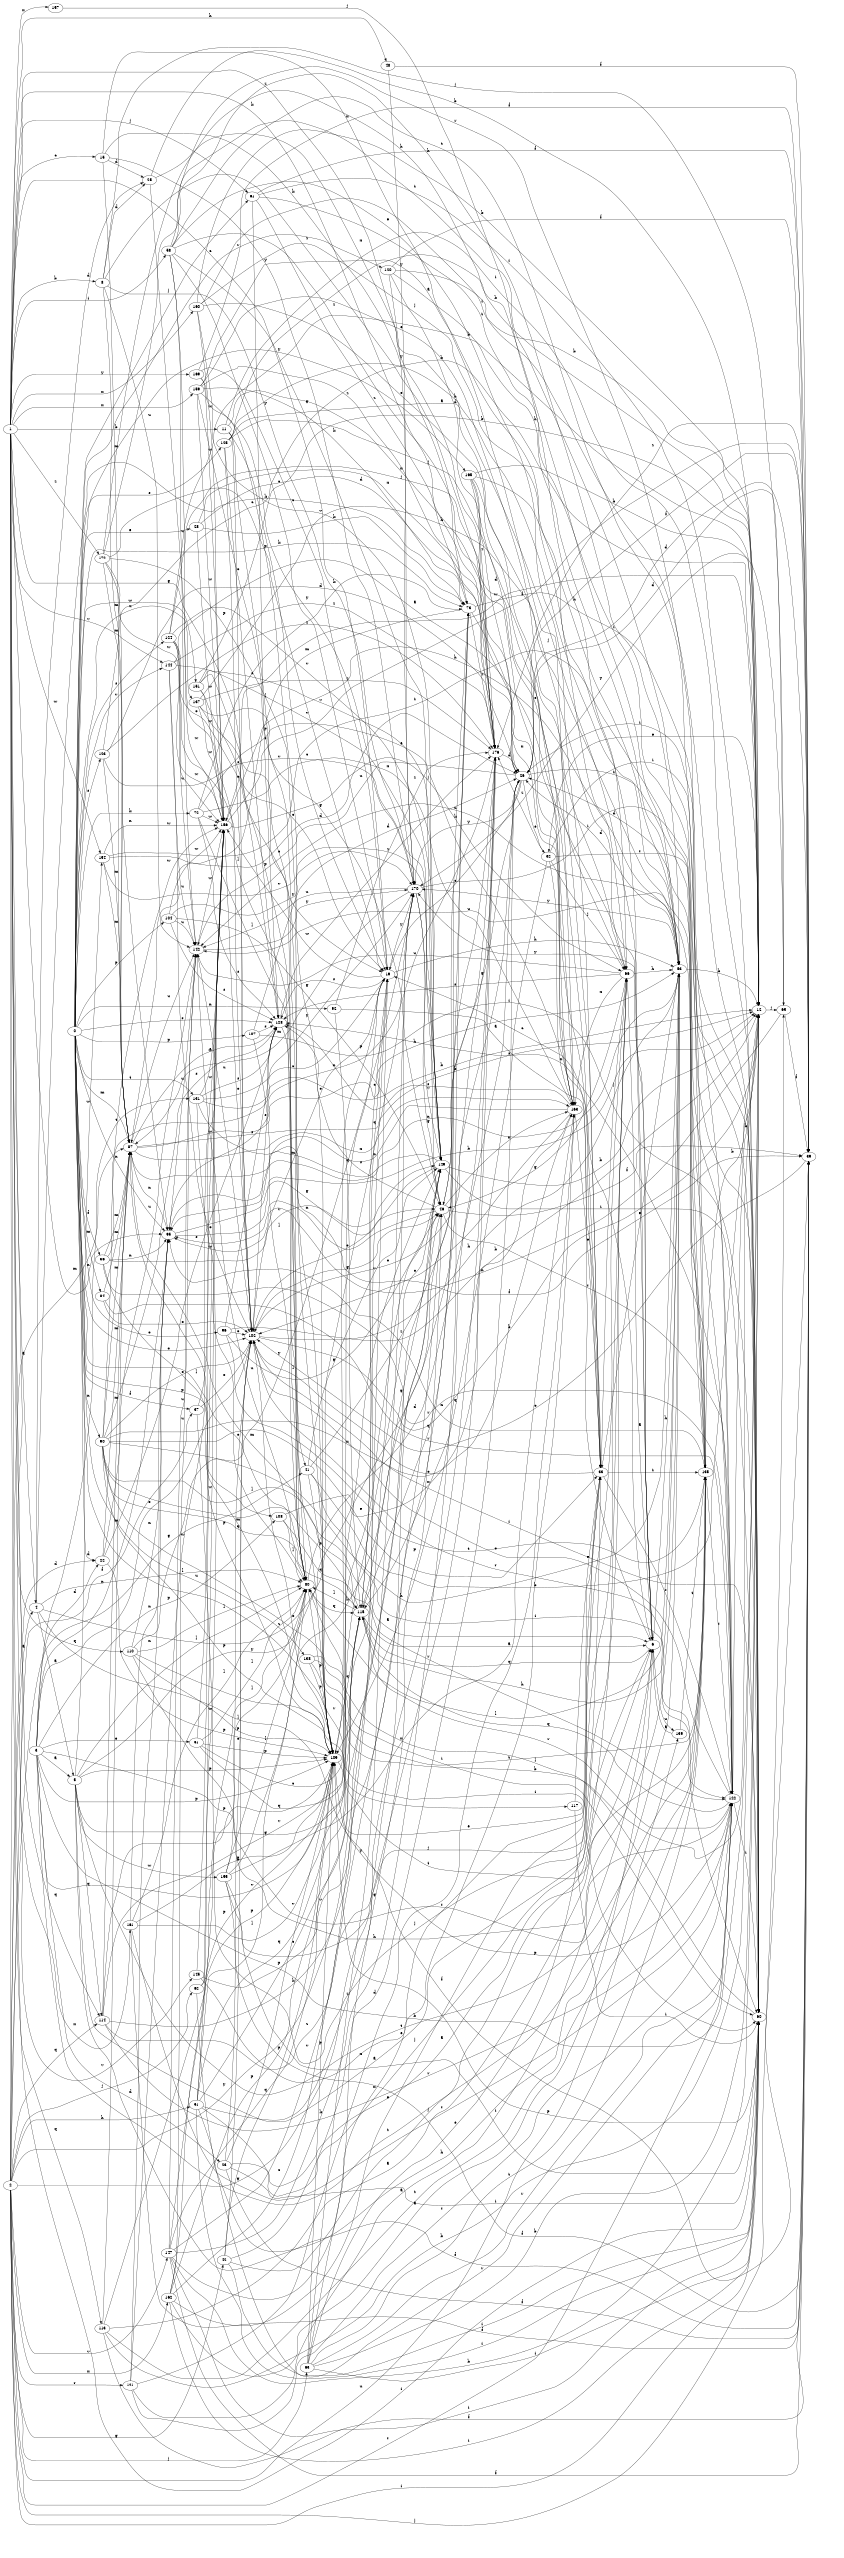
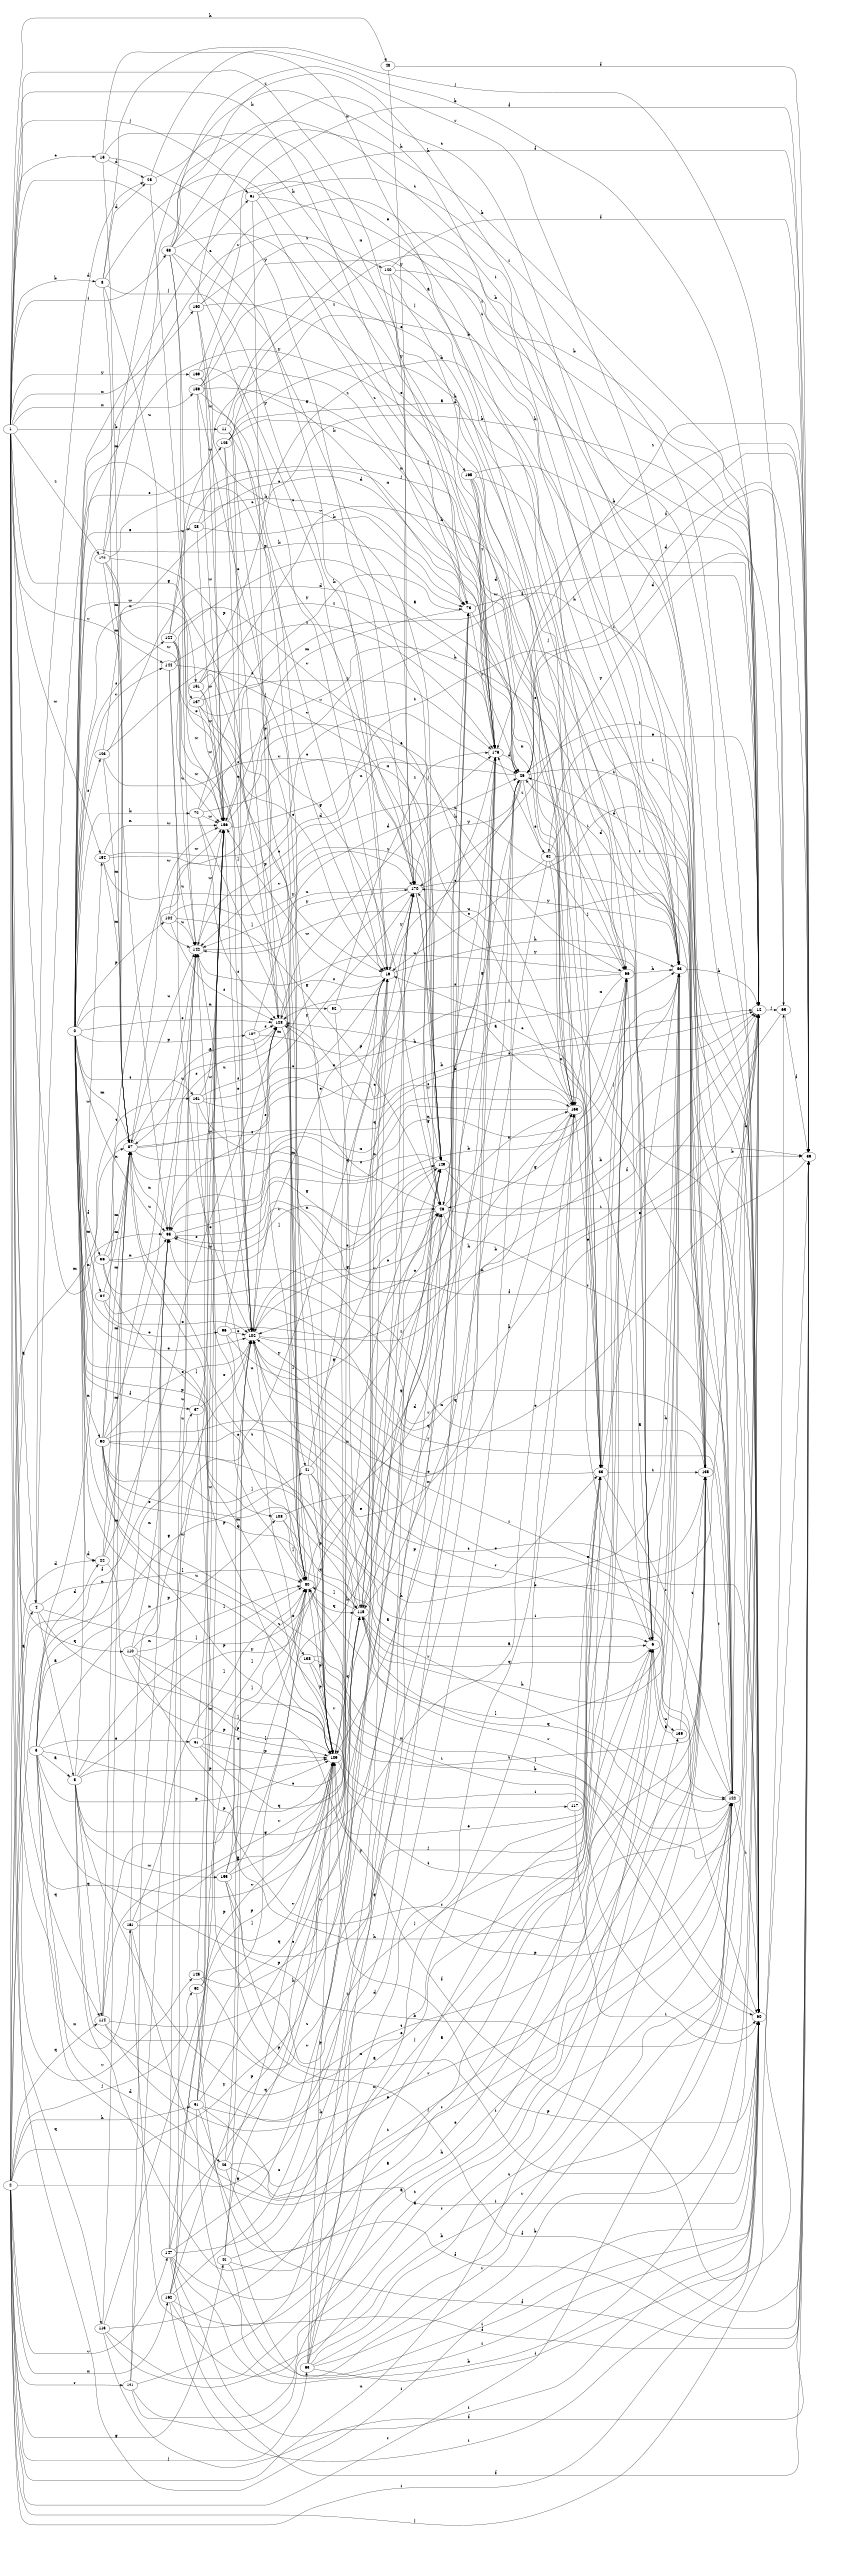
(56, 8) -> none
none -> (476, 916)
(252, 1435) -> (252, 1435)
